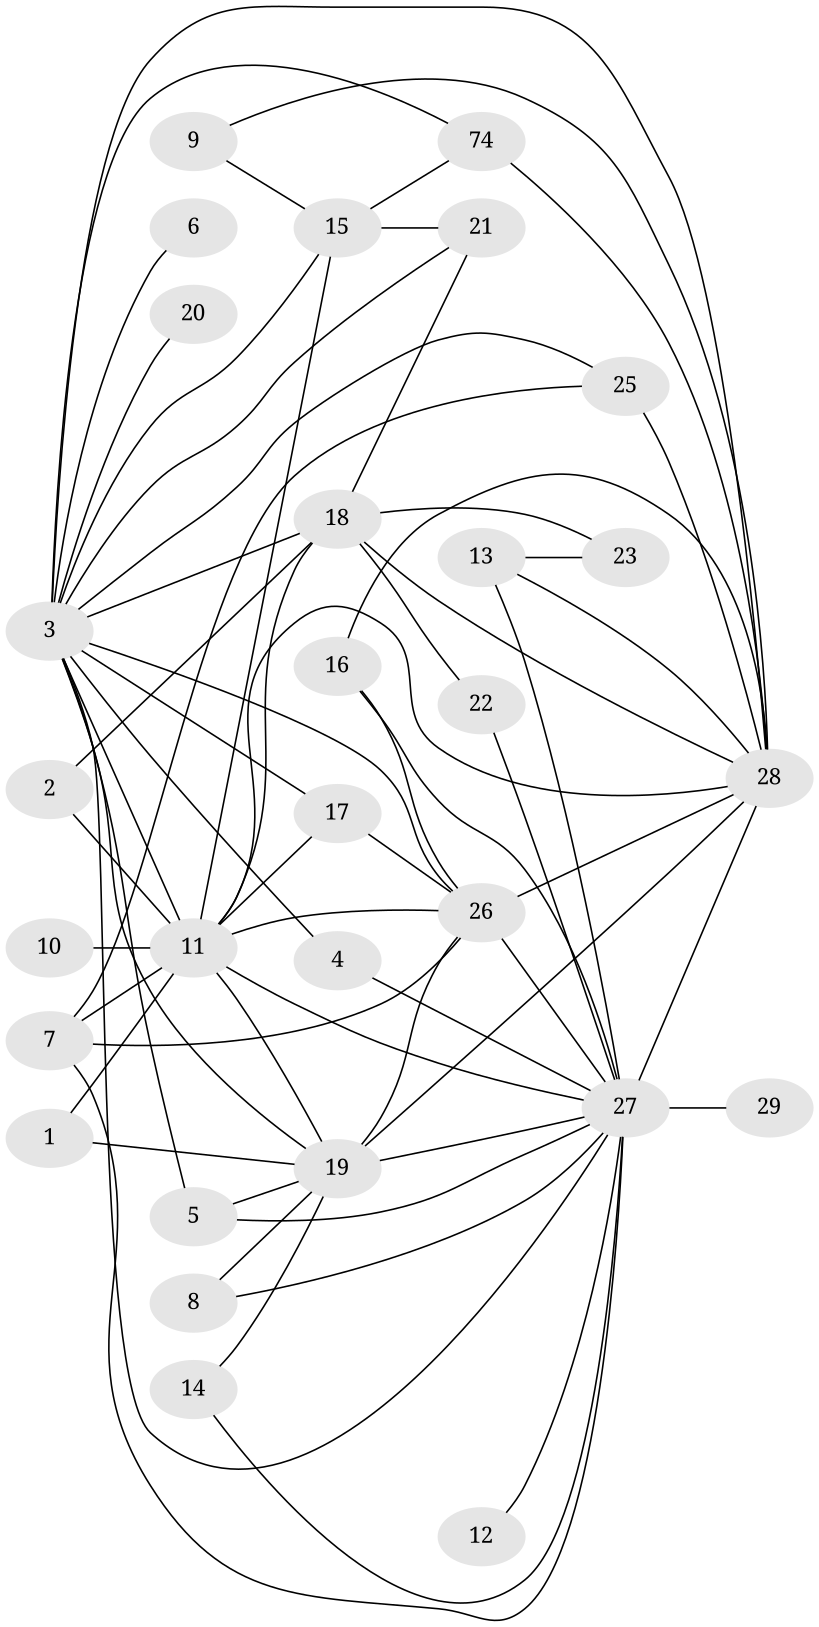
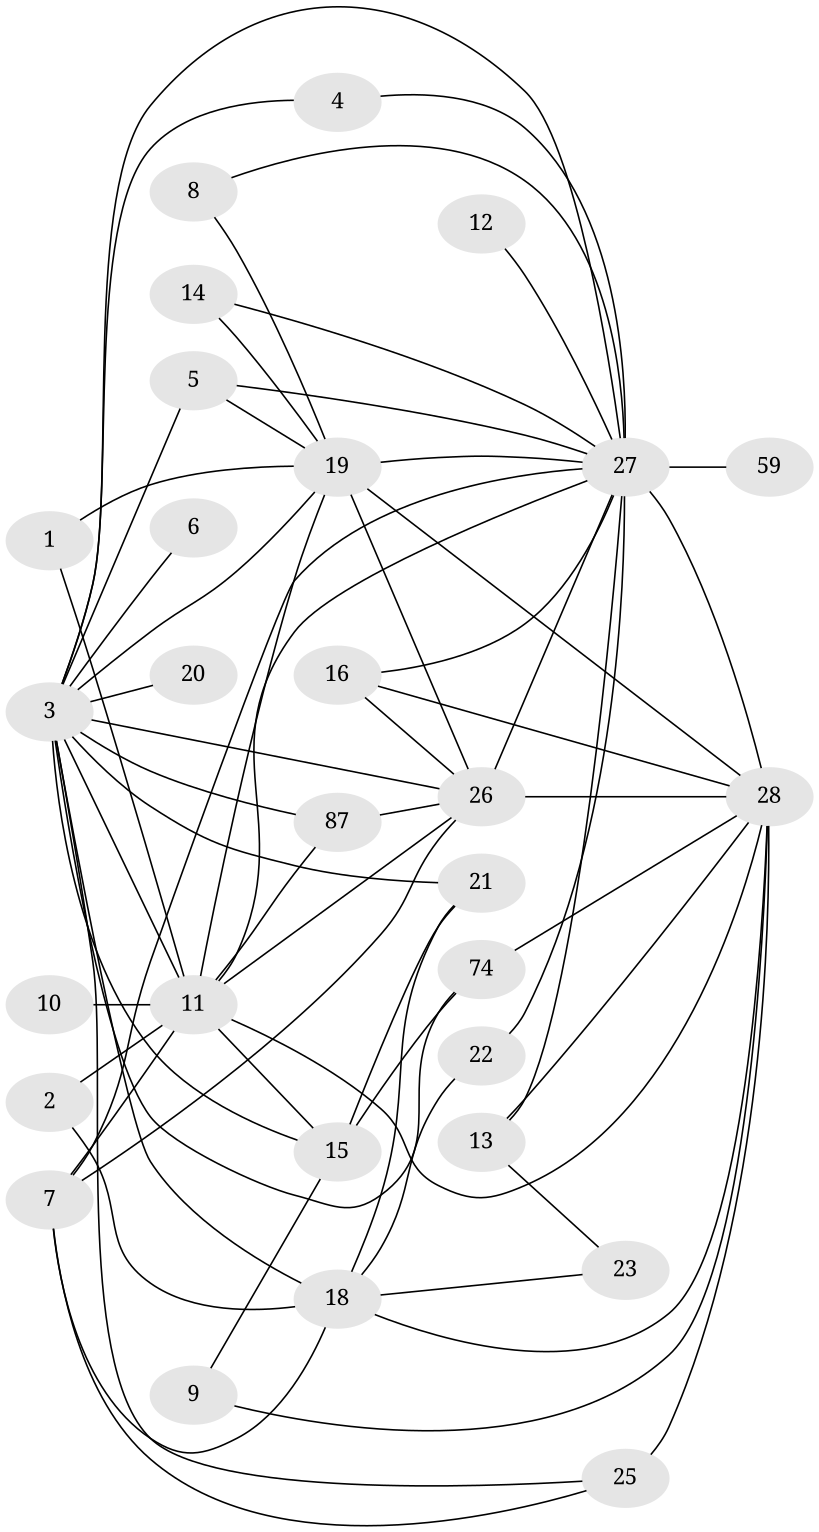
(457, 7) -> none
(266, 734) -> (206, 1451)
(338, 814) -> (338, 822)
(770, 1108) -> (770, 467)
